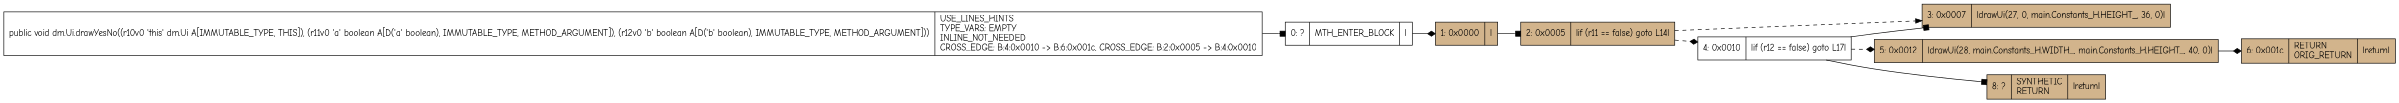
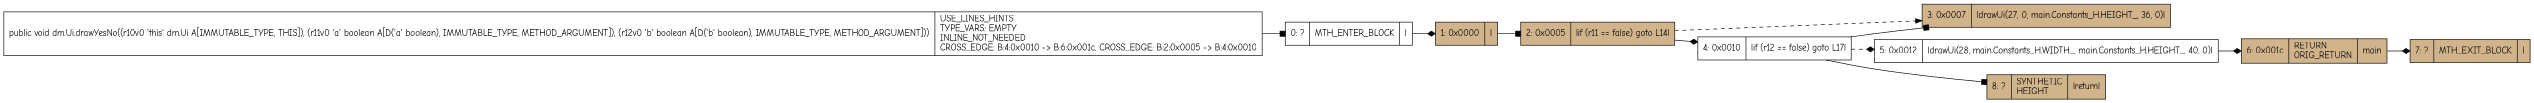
(1682, 41) -> (1682, 41)
(2046, 51) -> (2046, 51)
(2376, 51) -> (2372, 51)
none -> (2470, 51)
(2033, 91) -> (2033, 91)
